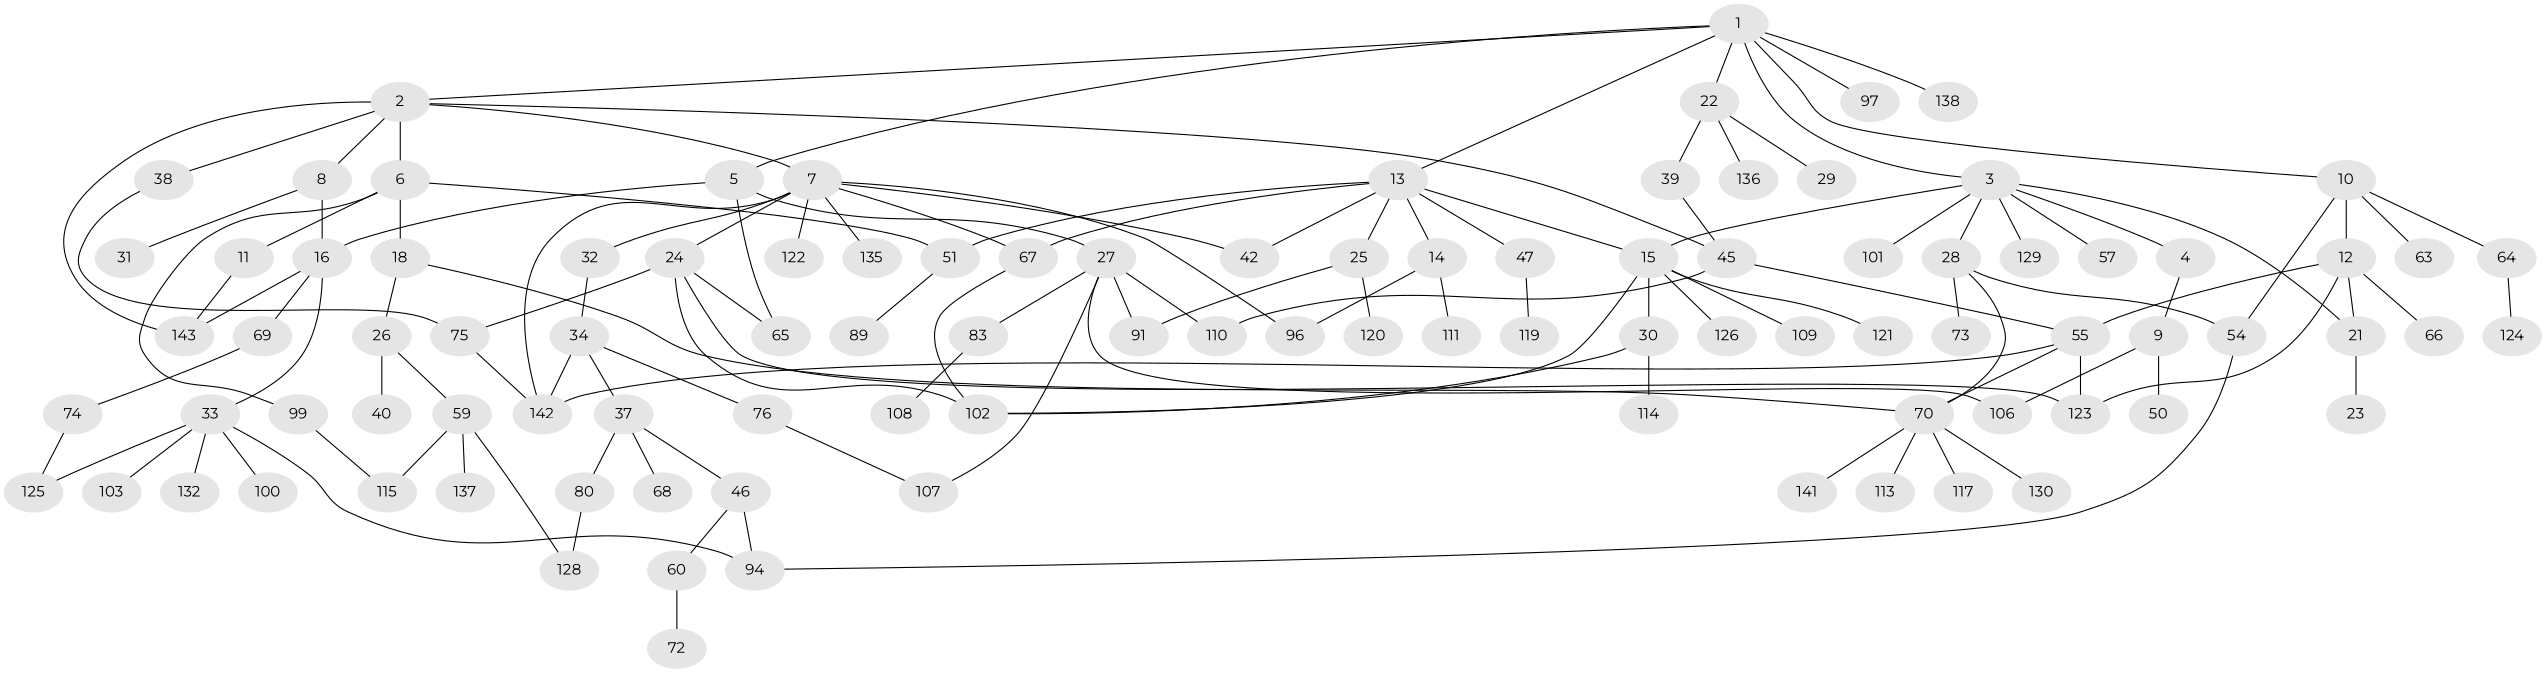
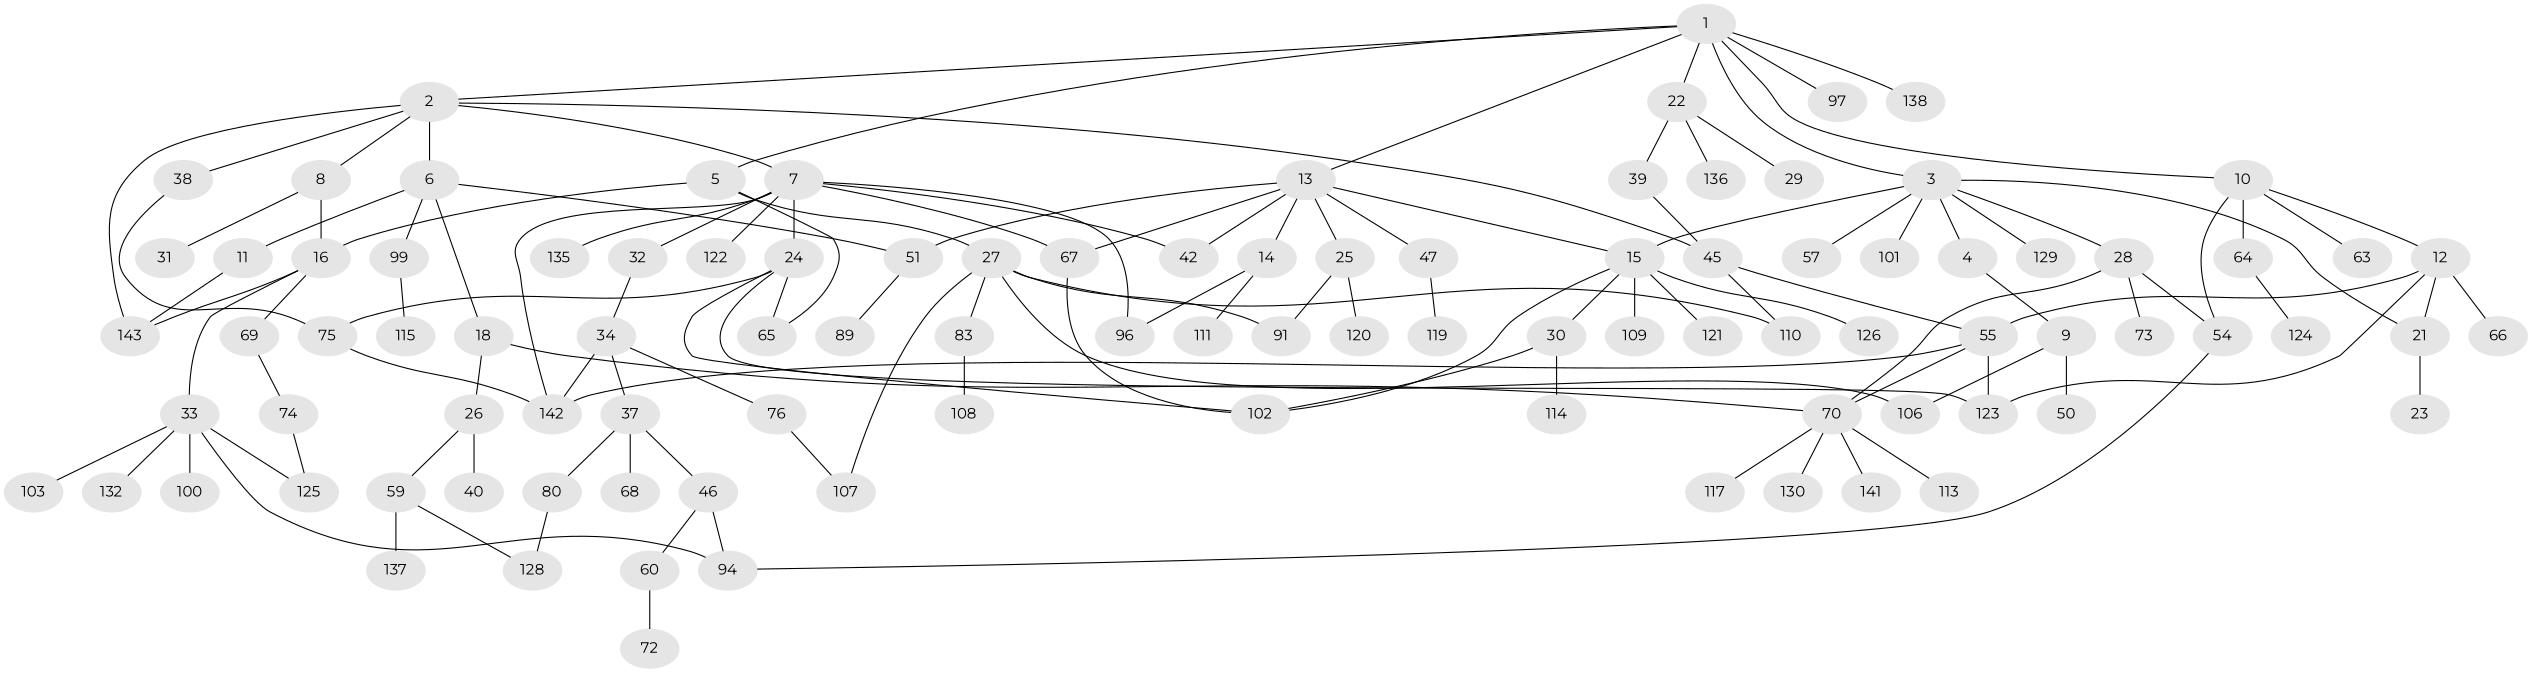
(425, 453) -> none
